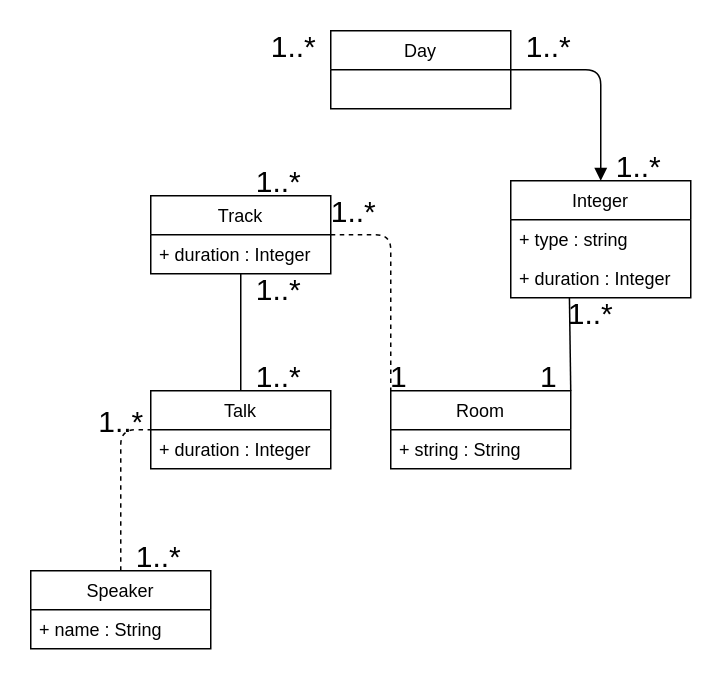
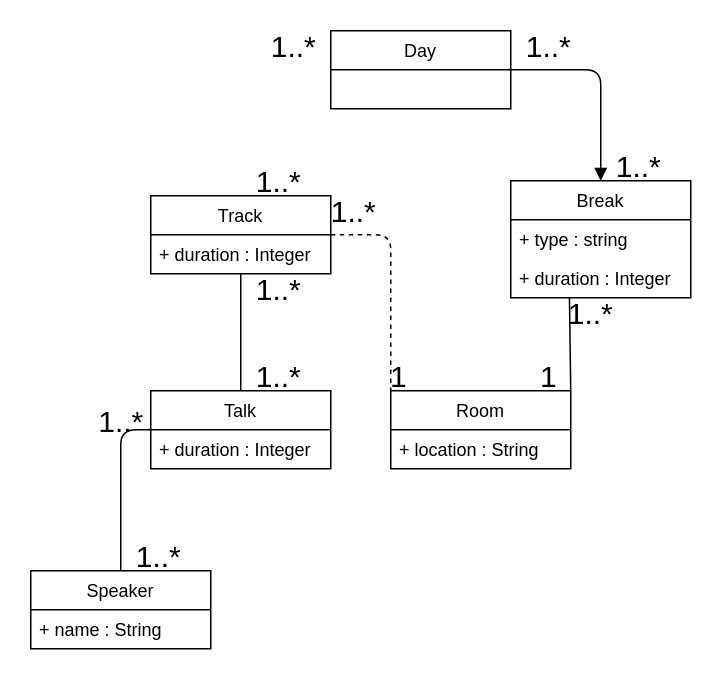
(600, 201) -> (600, 201)
(471, 450) -> (478, 450)
(121, 490) -> (121, 490)
